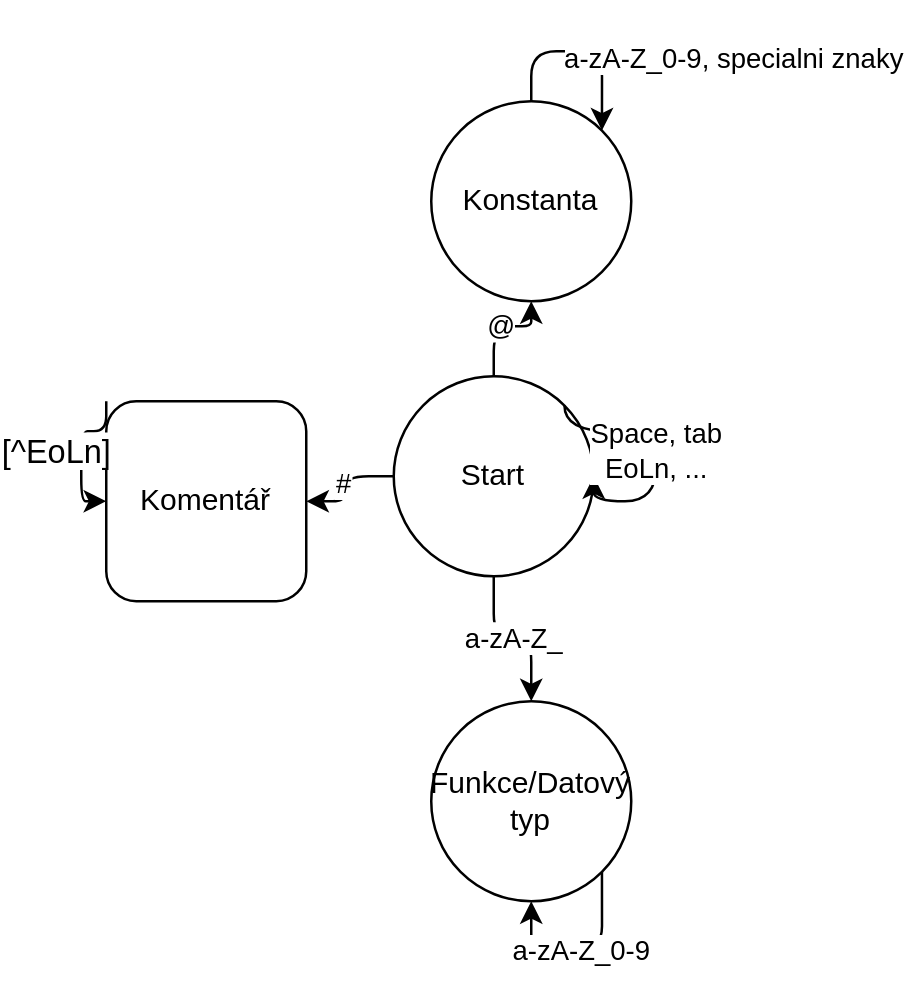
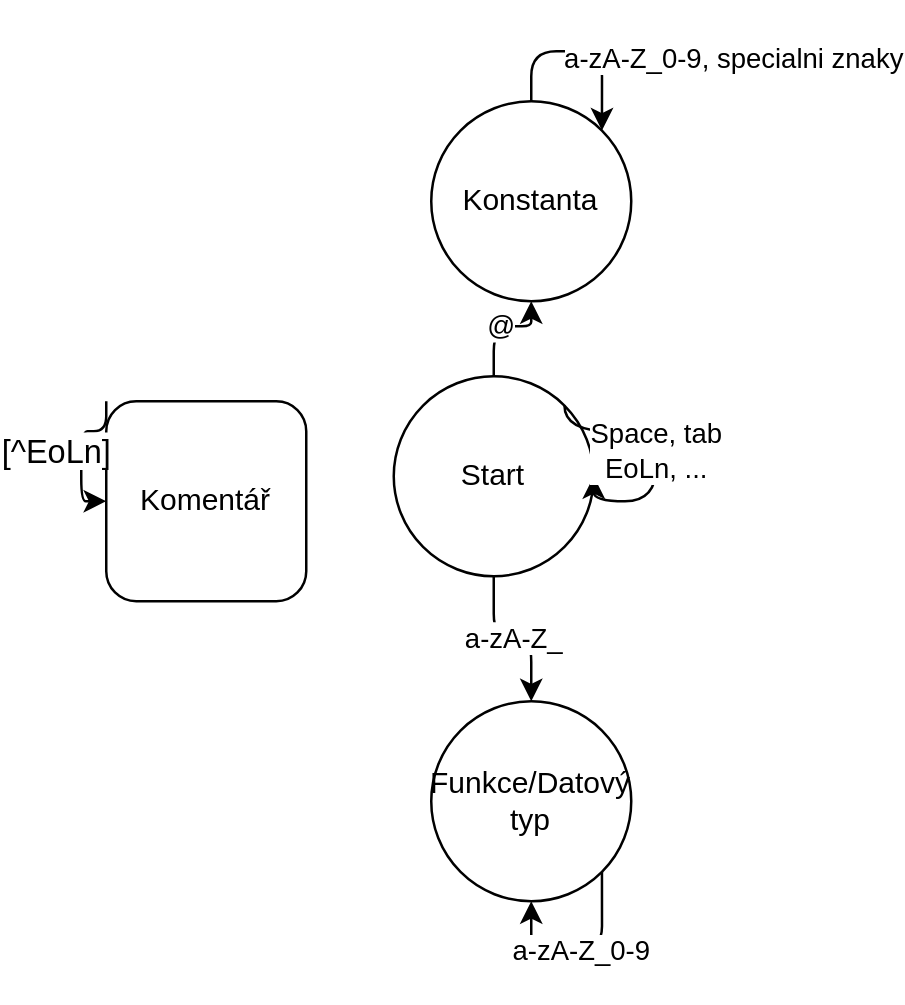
(353, 478) -> none
